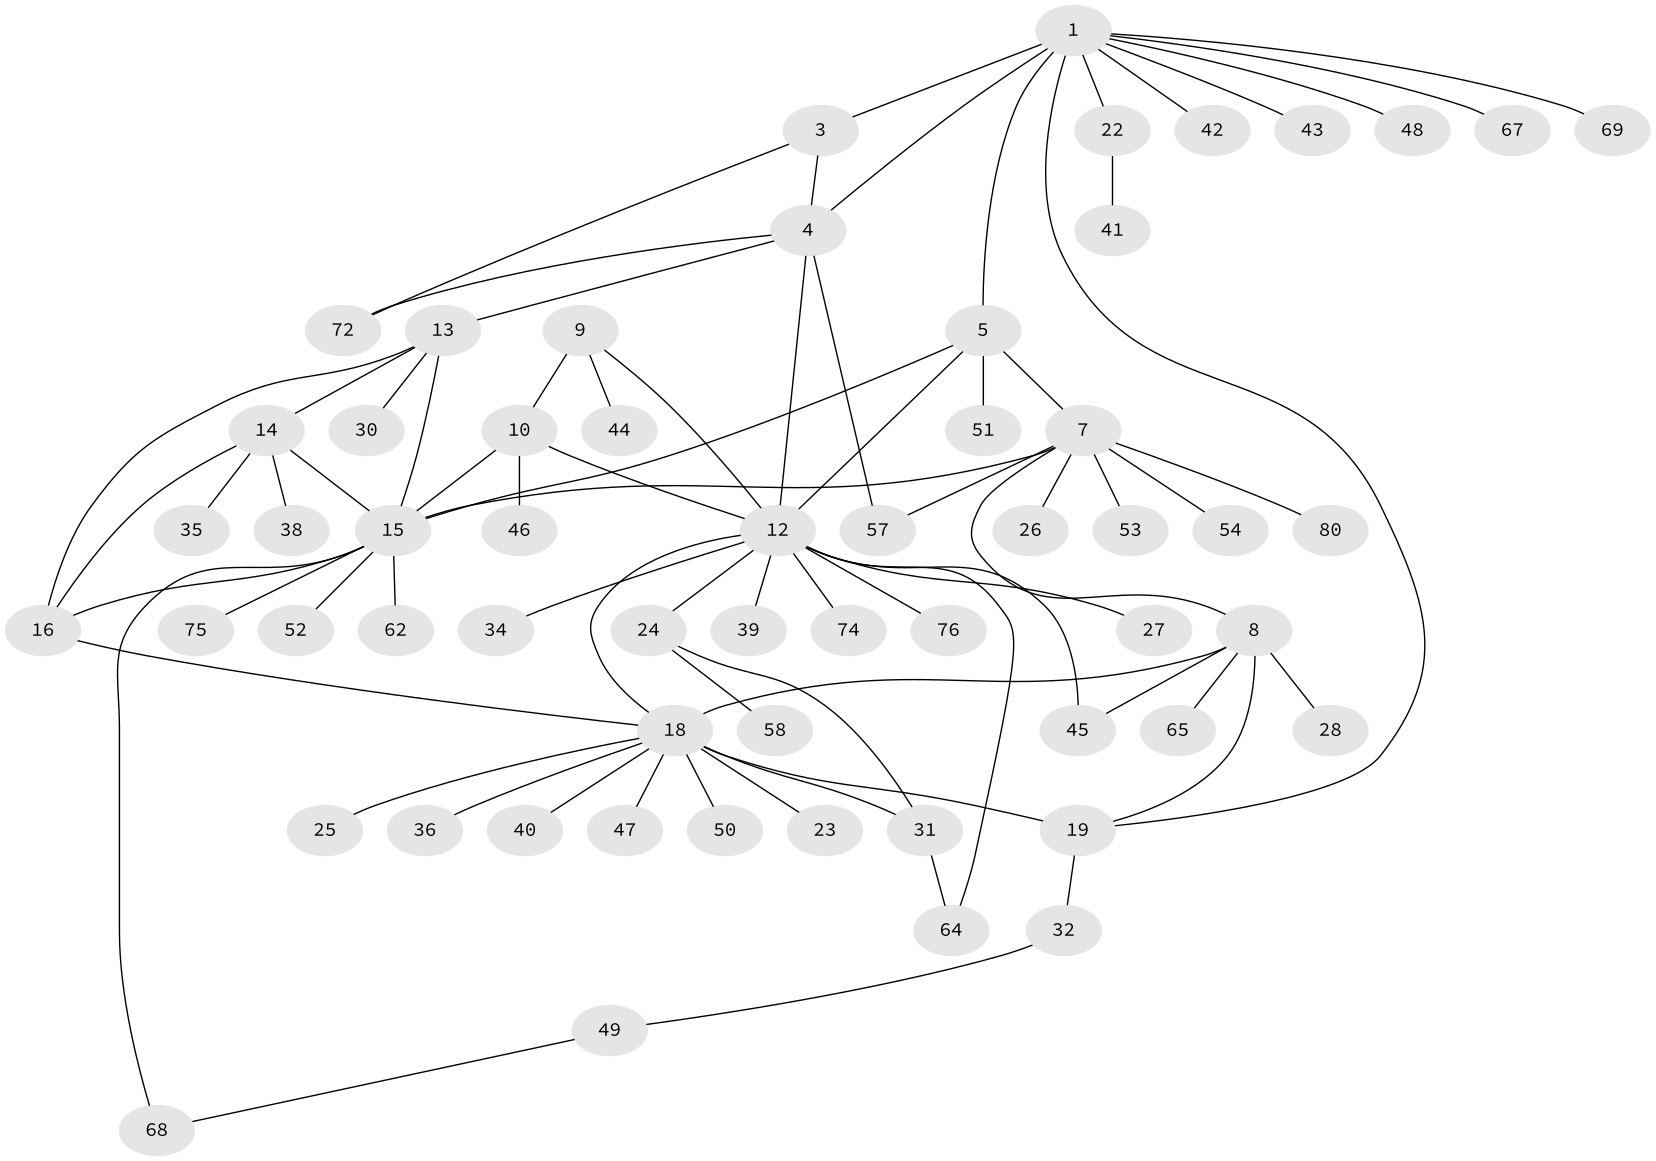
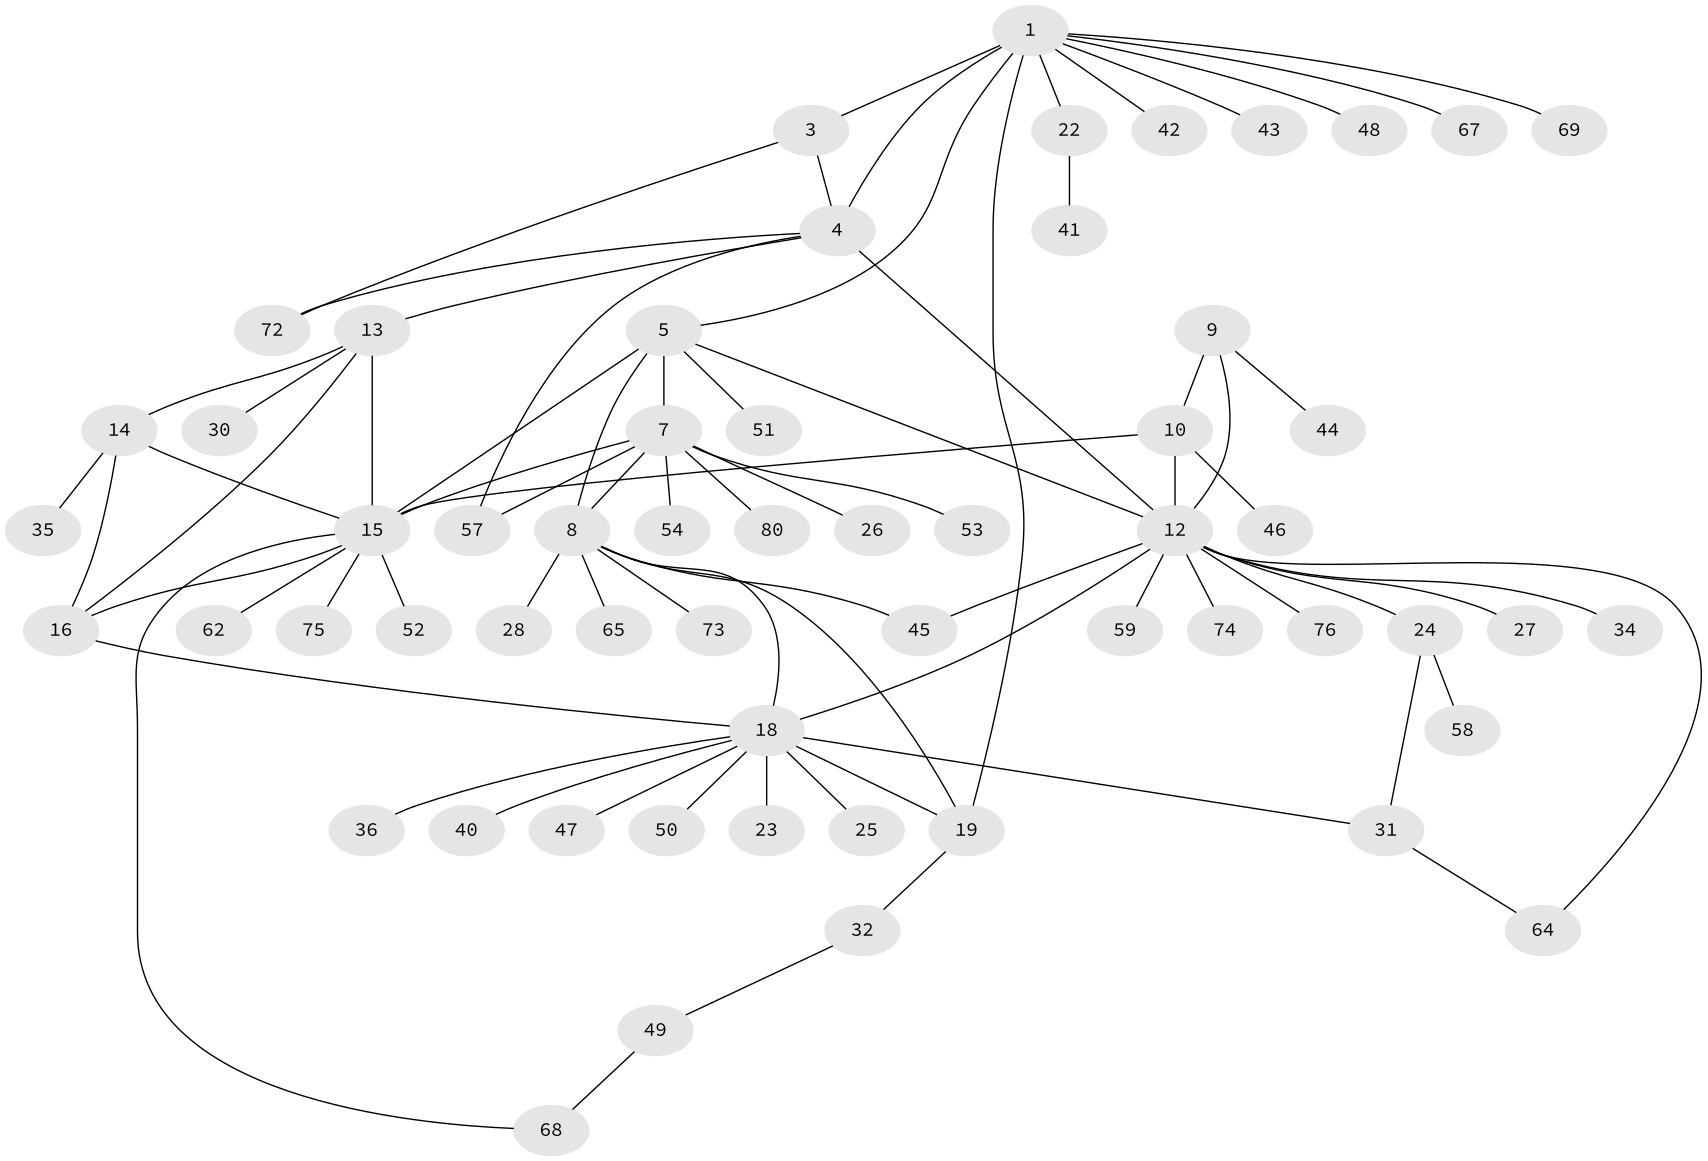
none -> (605, 426)
(292, 531) -> none
none -> (714, 631)
(749, 631) -> (1125, 631)
